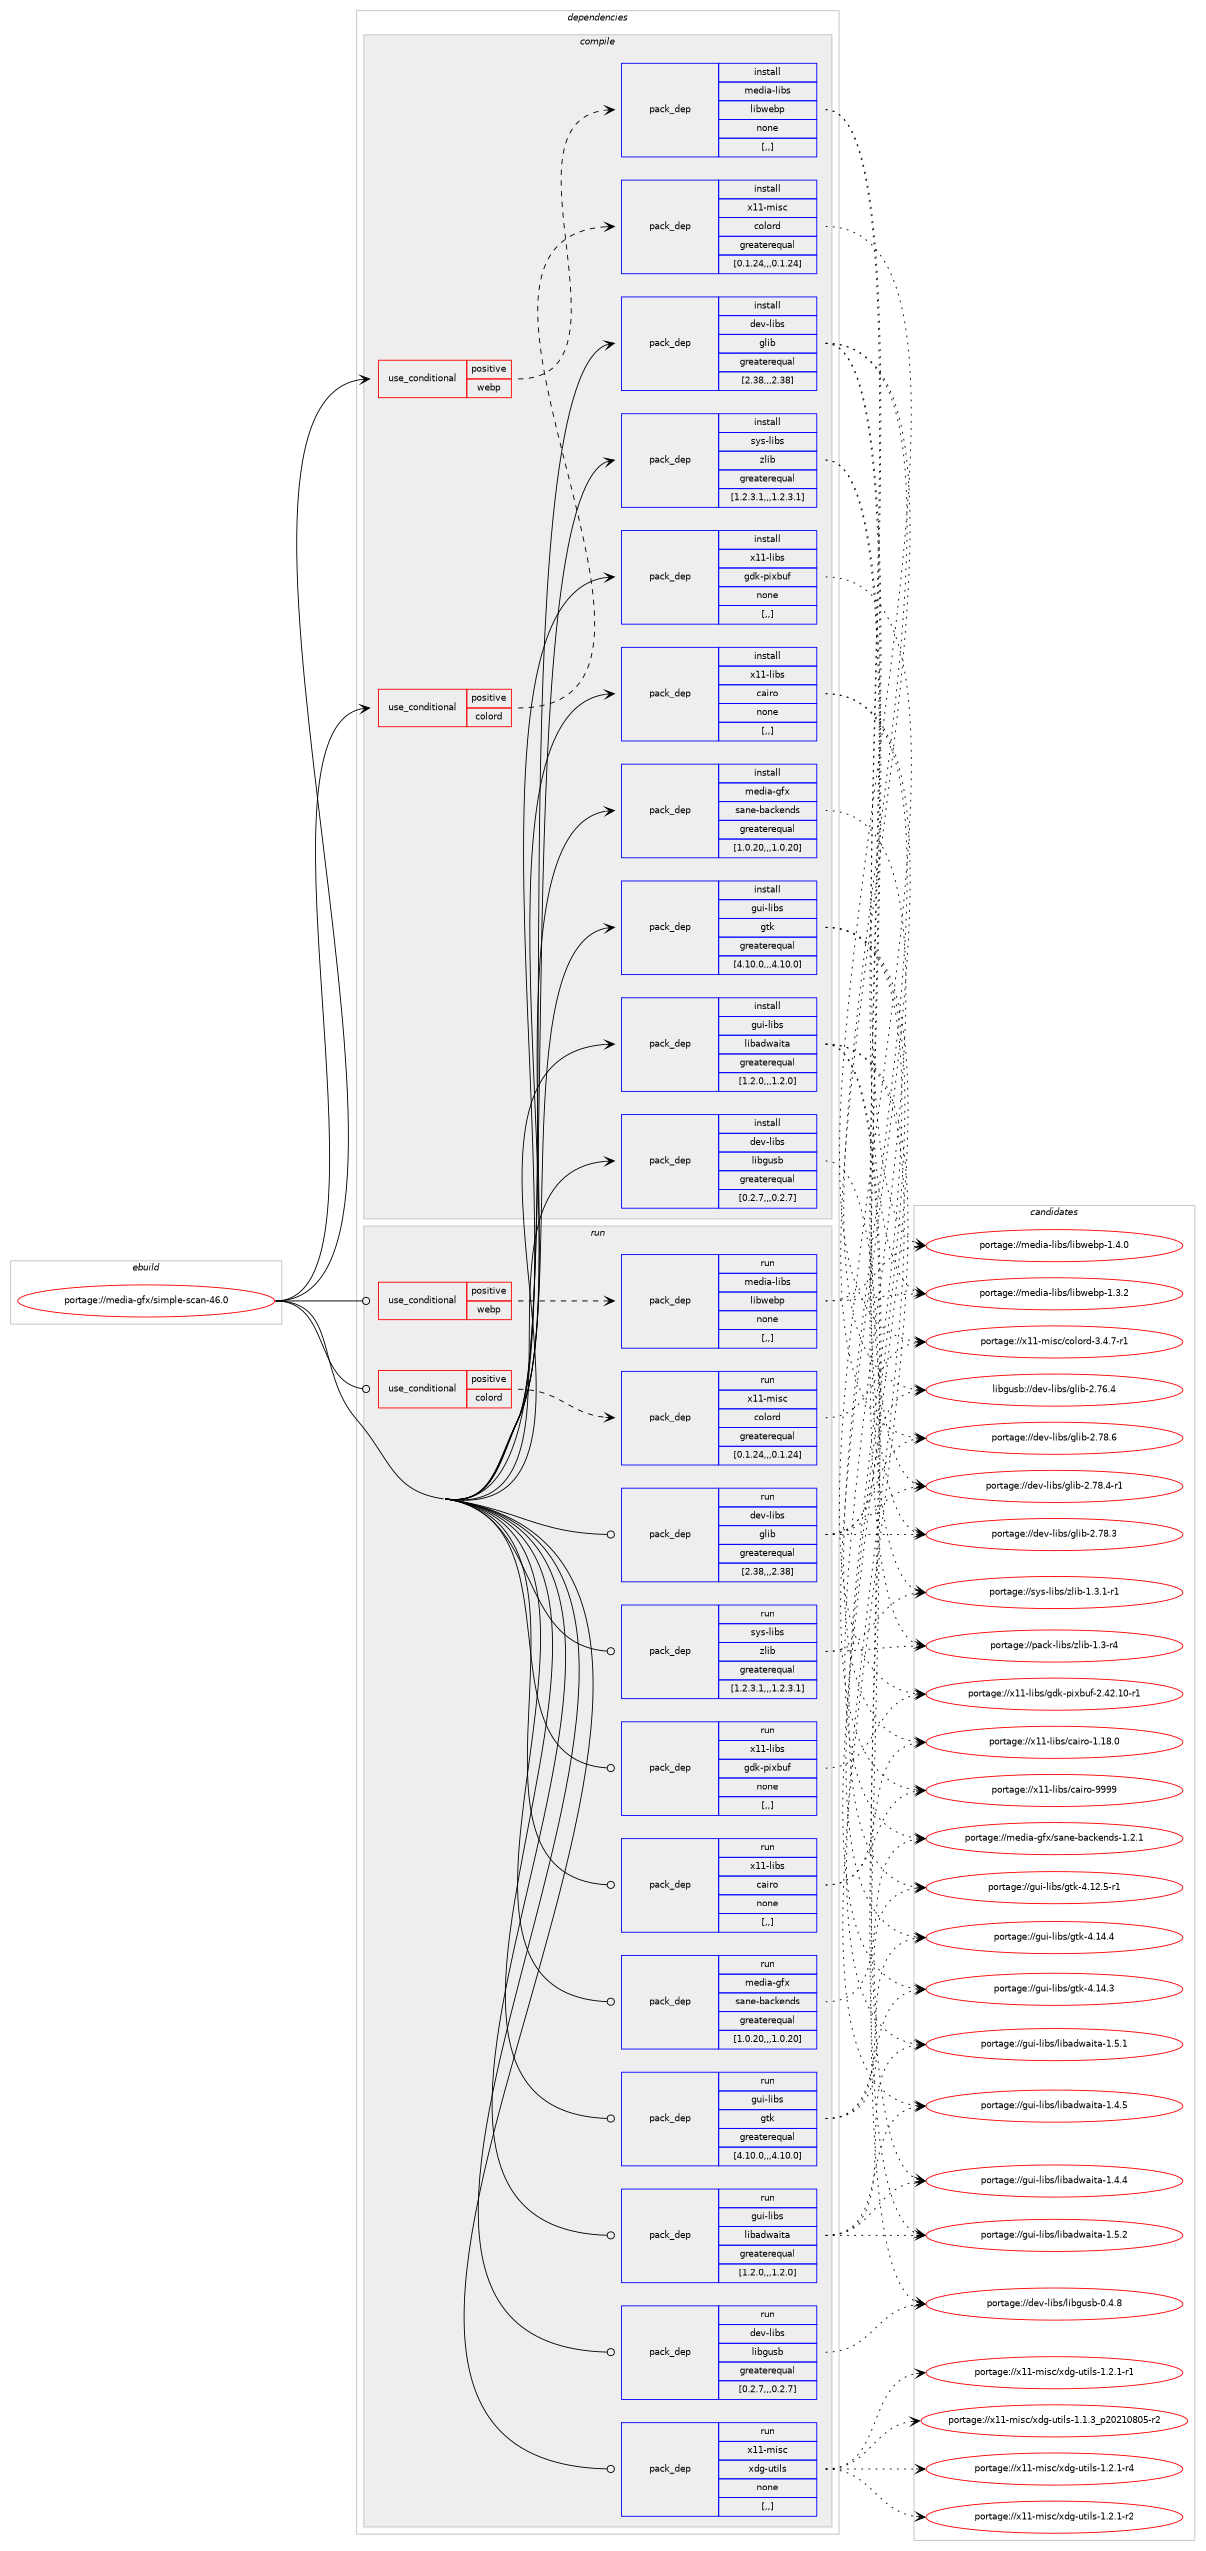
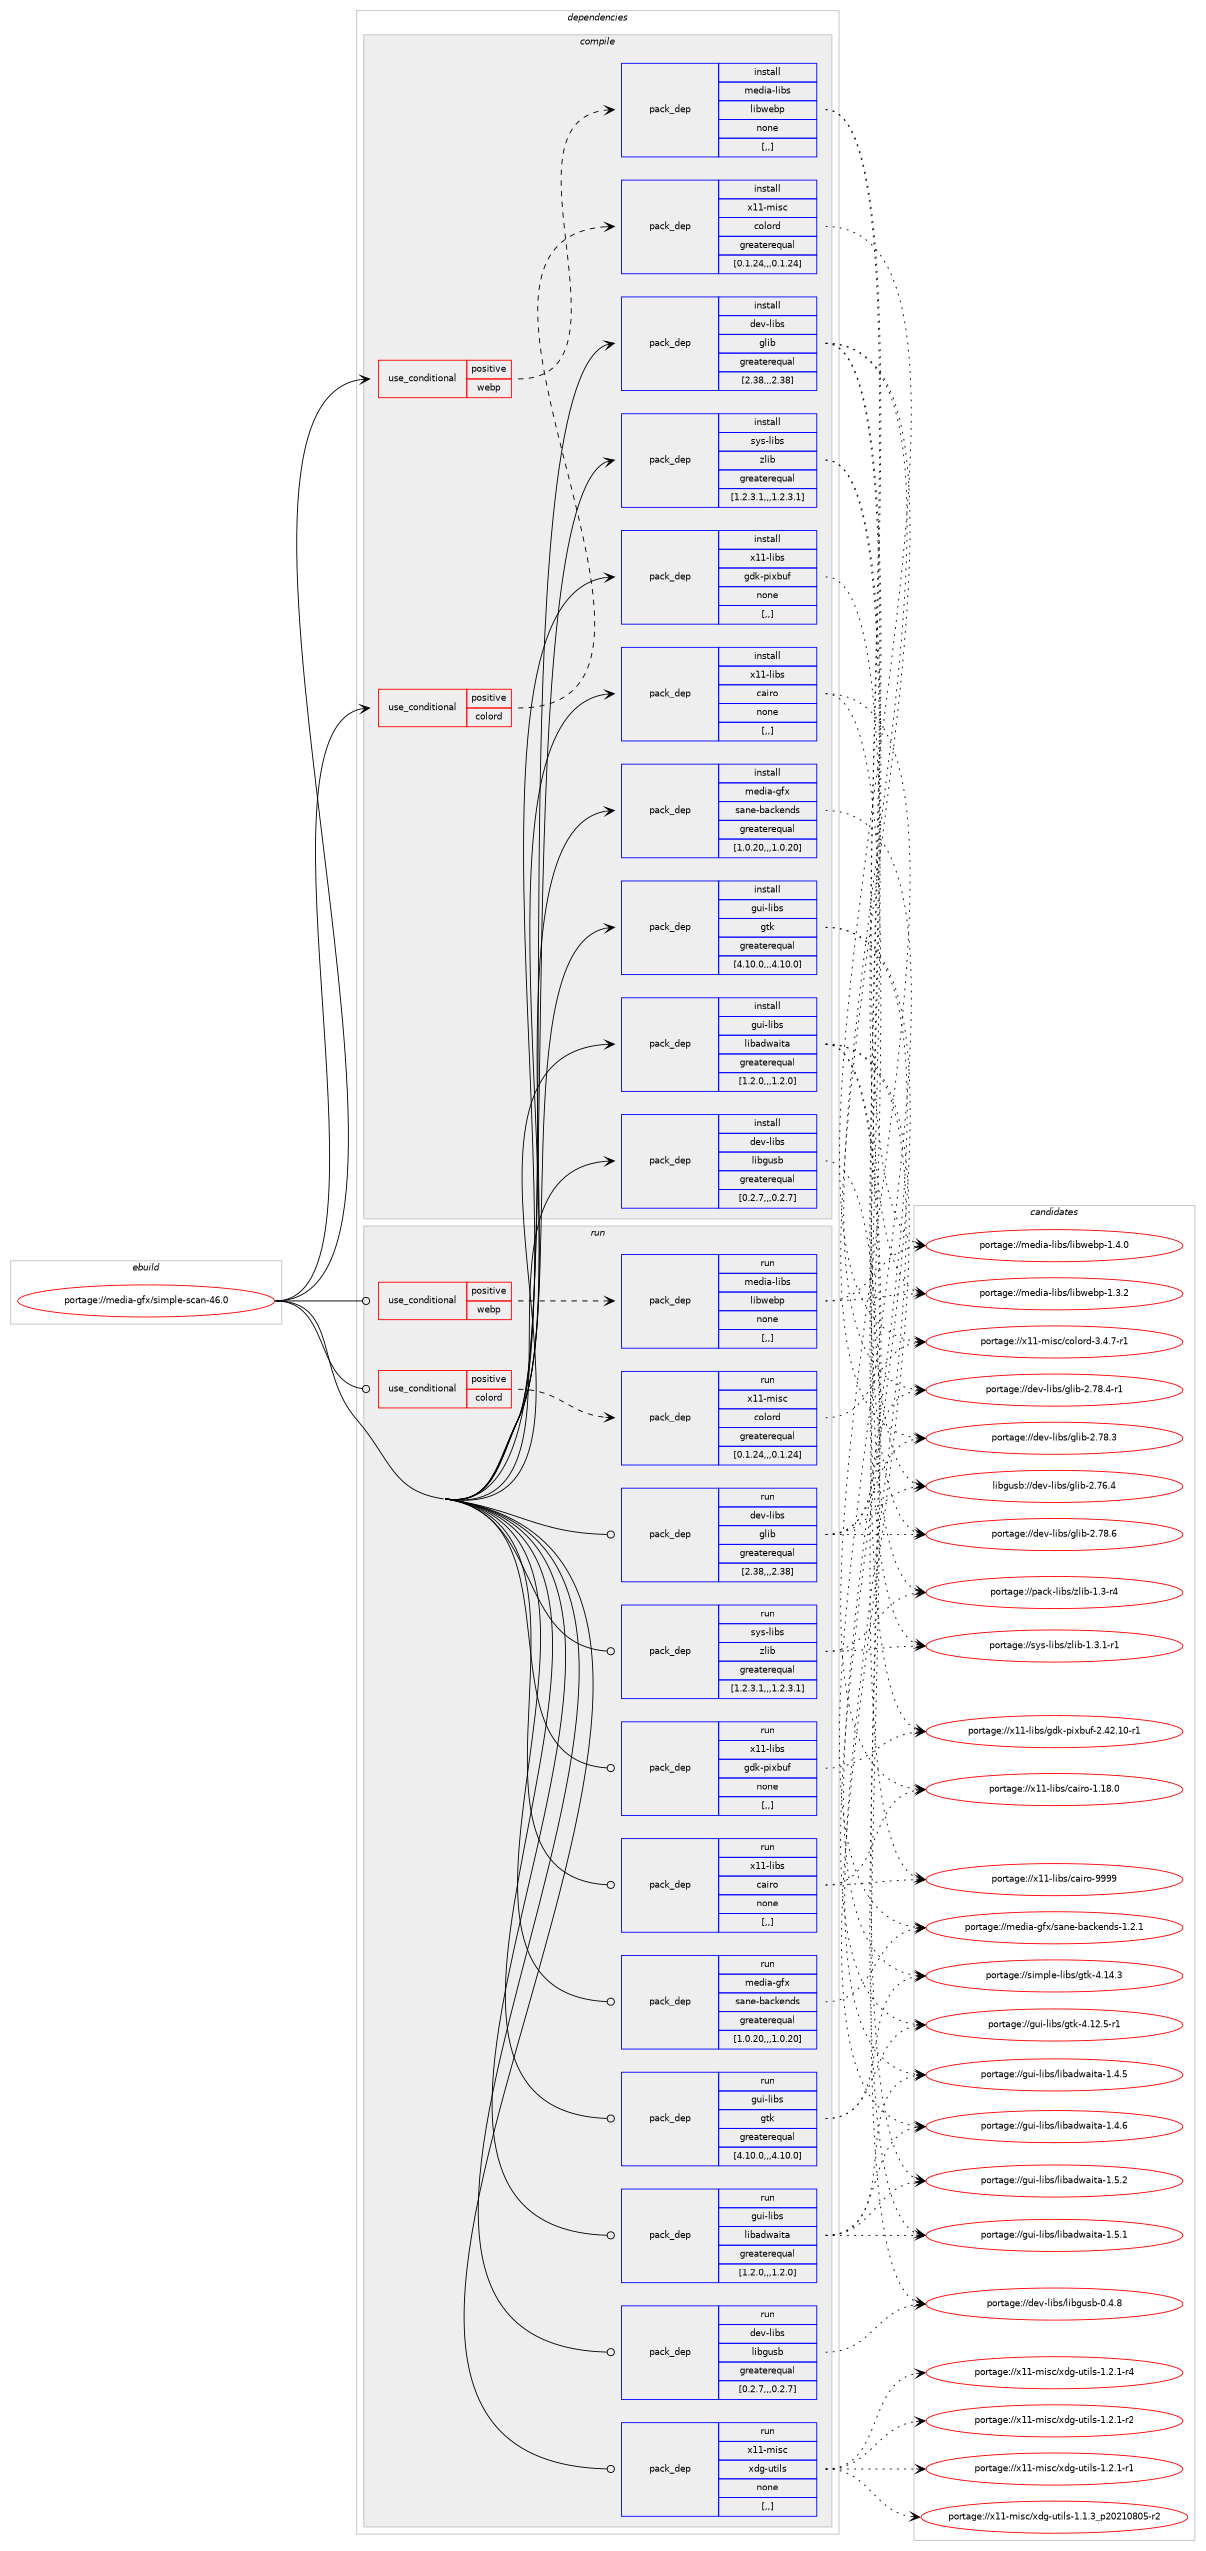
(1054, 1938) -> none
(1054, 1989) -> (1054, 1976)
(1054, 2181) -> (1054, 2127)
